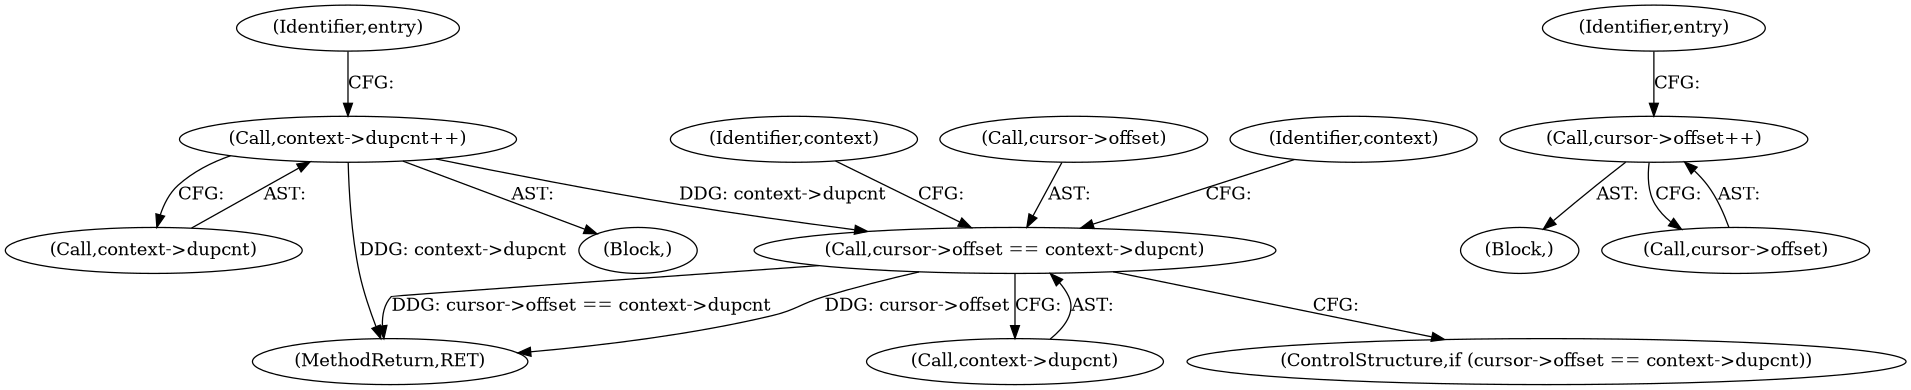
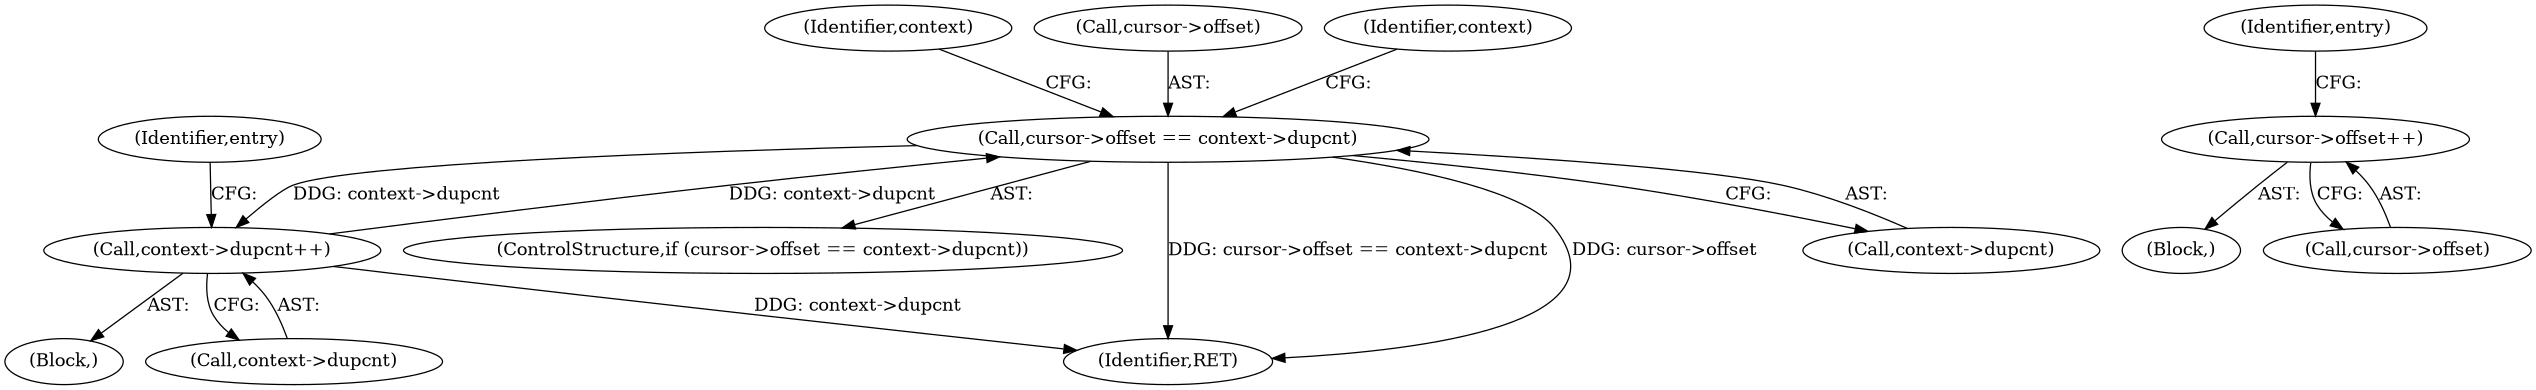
none -> (575, 158)
(1339, 306) -> (1015, 195)
(390, 362) -> (1168, 362)
